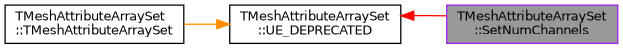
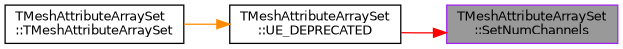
(430, 16) -> (417, 33)
